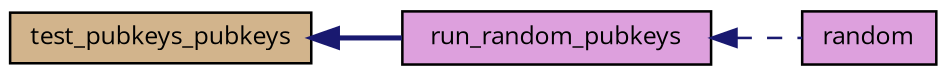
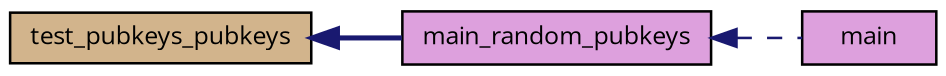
(557, 38) -> (557, 38)
(869, 38) -> (869, 38)
